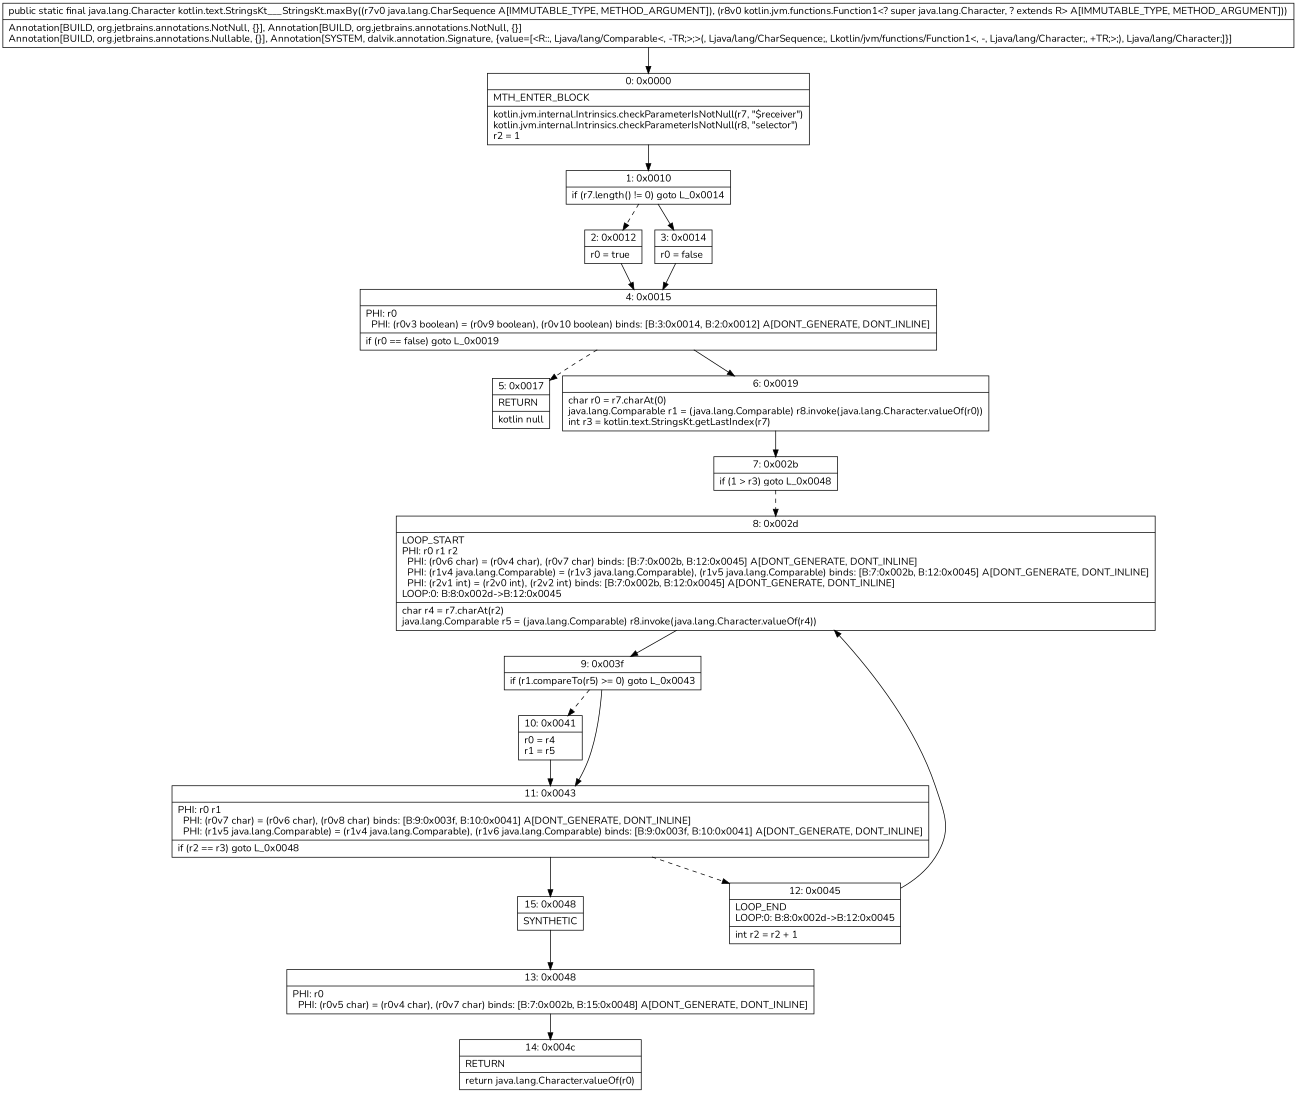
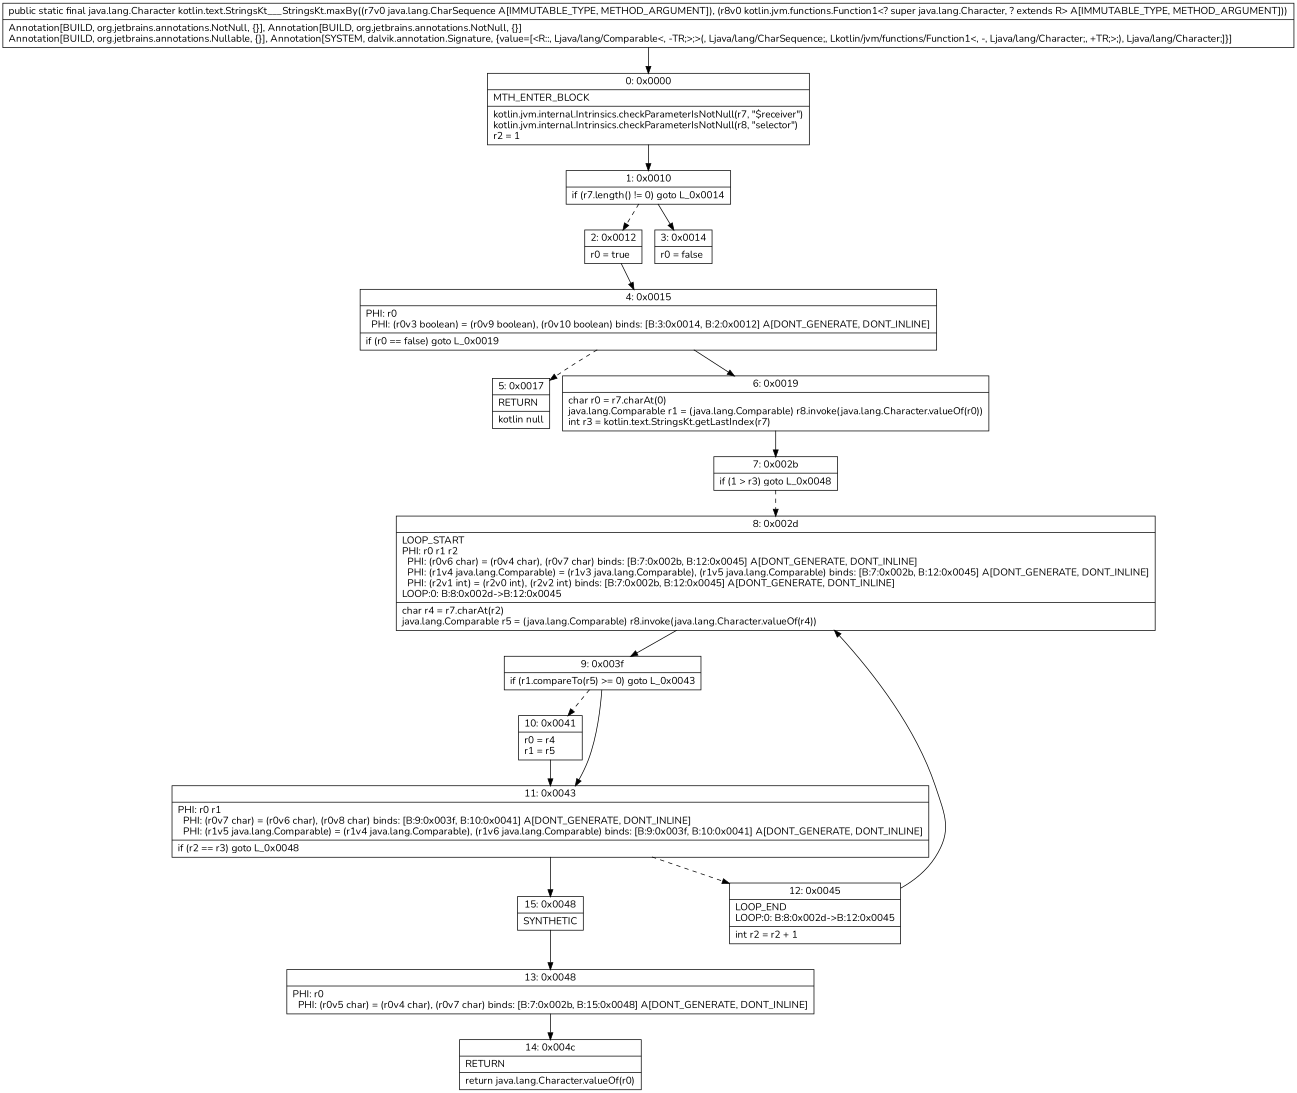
(671, 273) -> none
